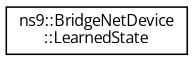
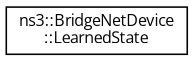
(97, 31) -> (97, 31)
